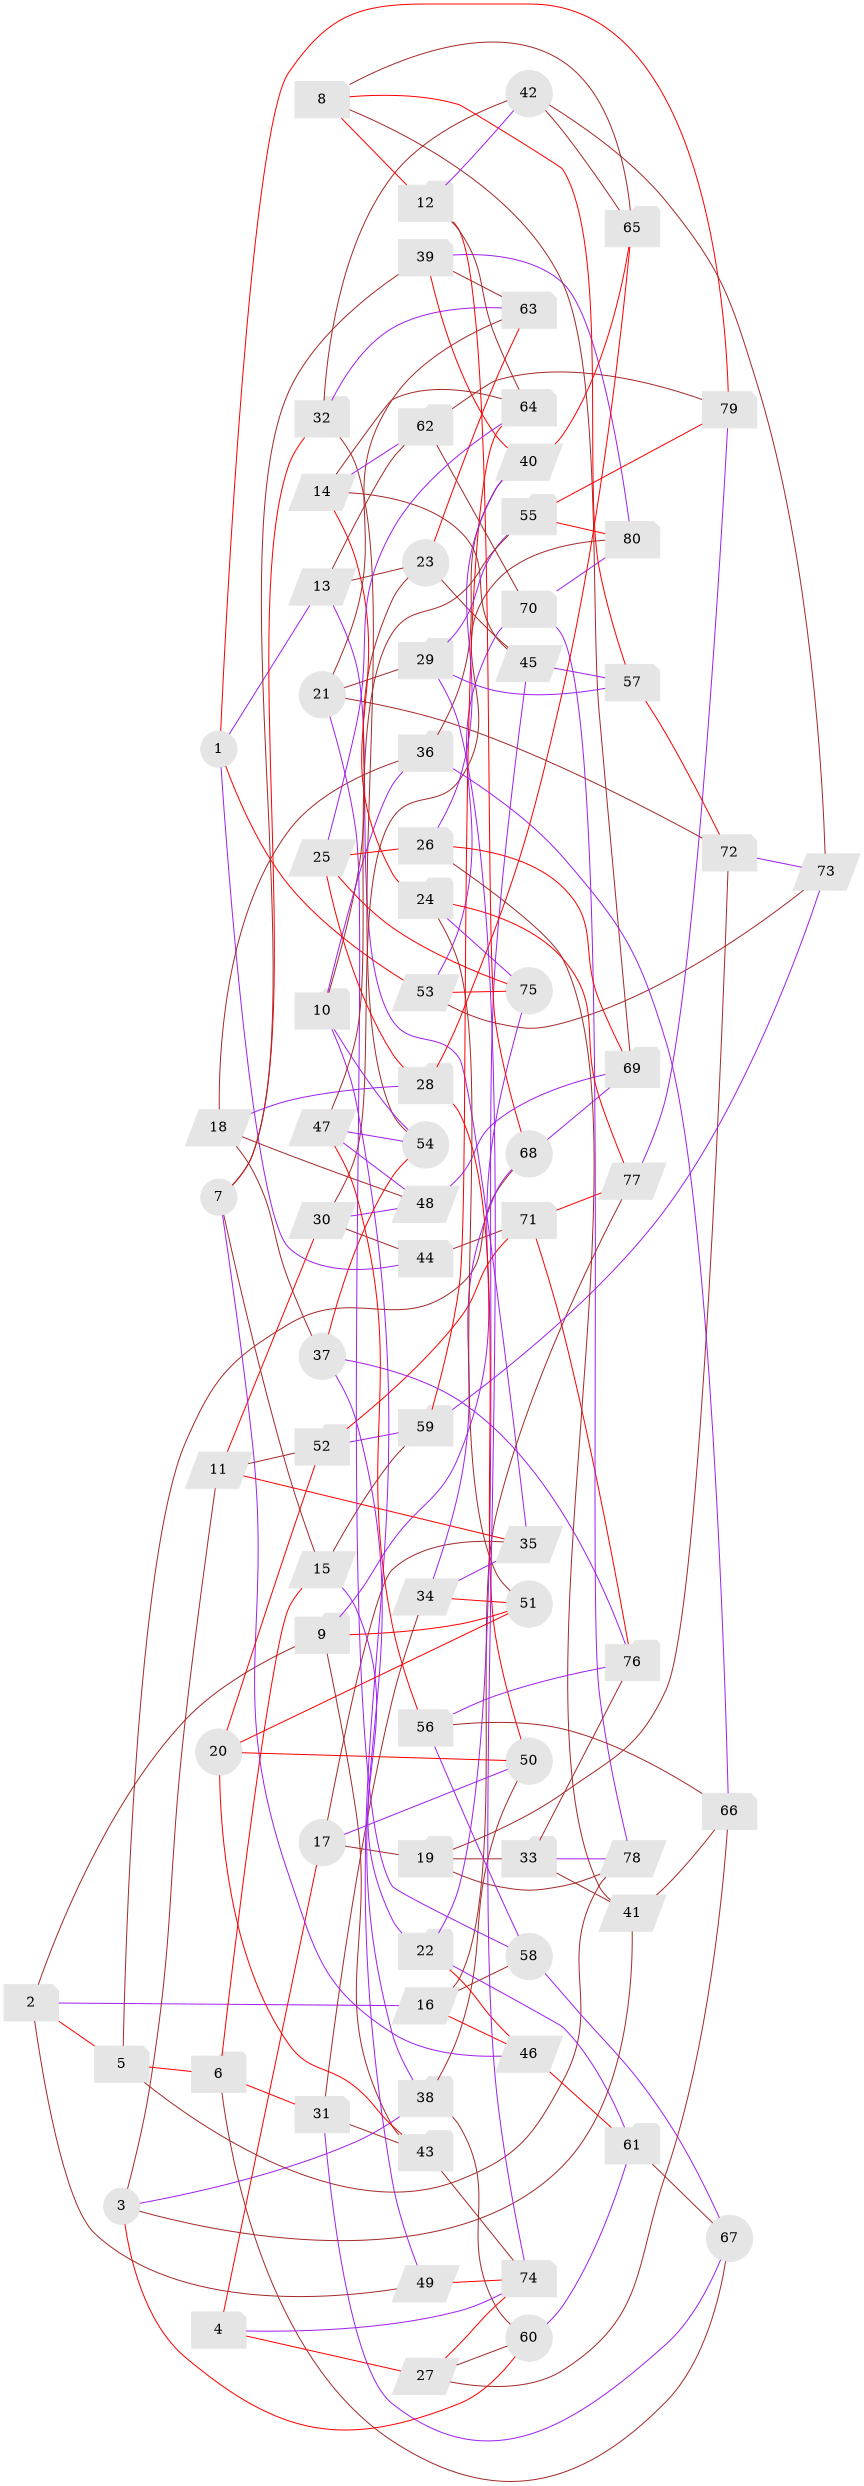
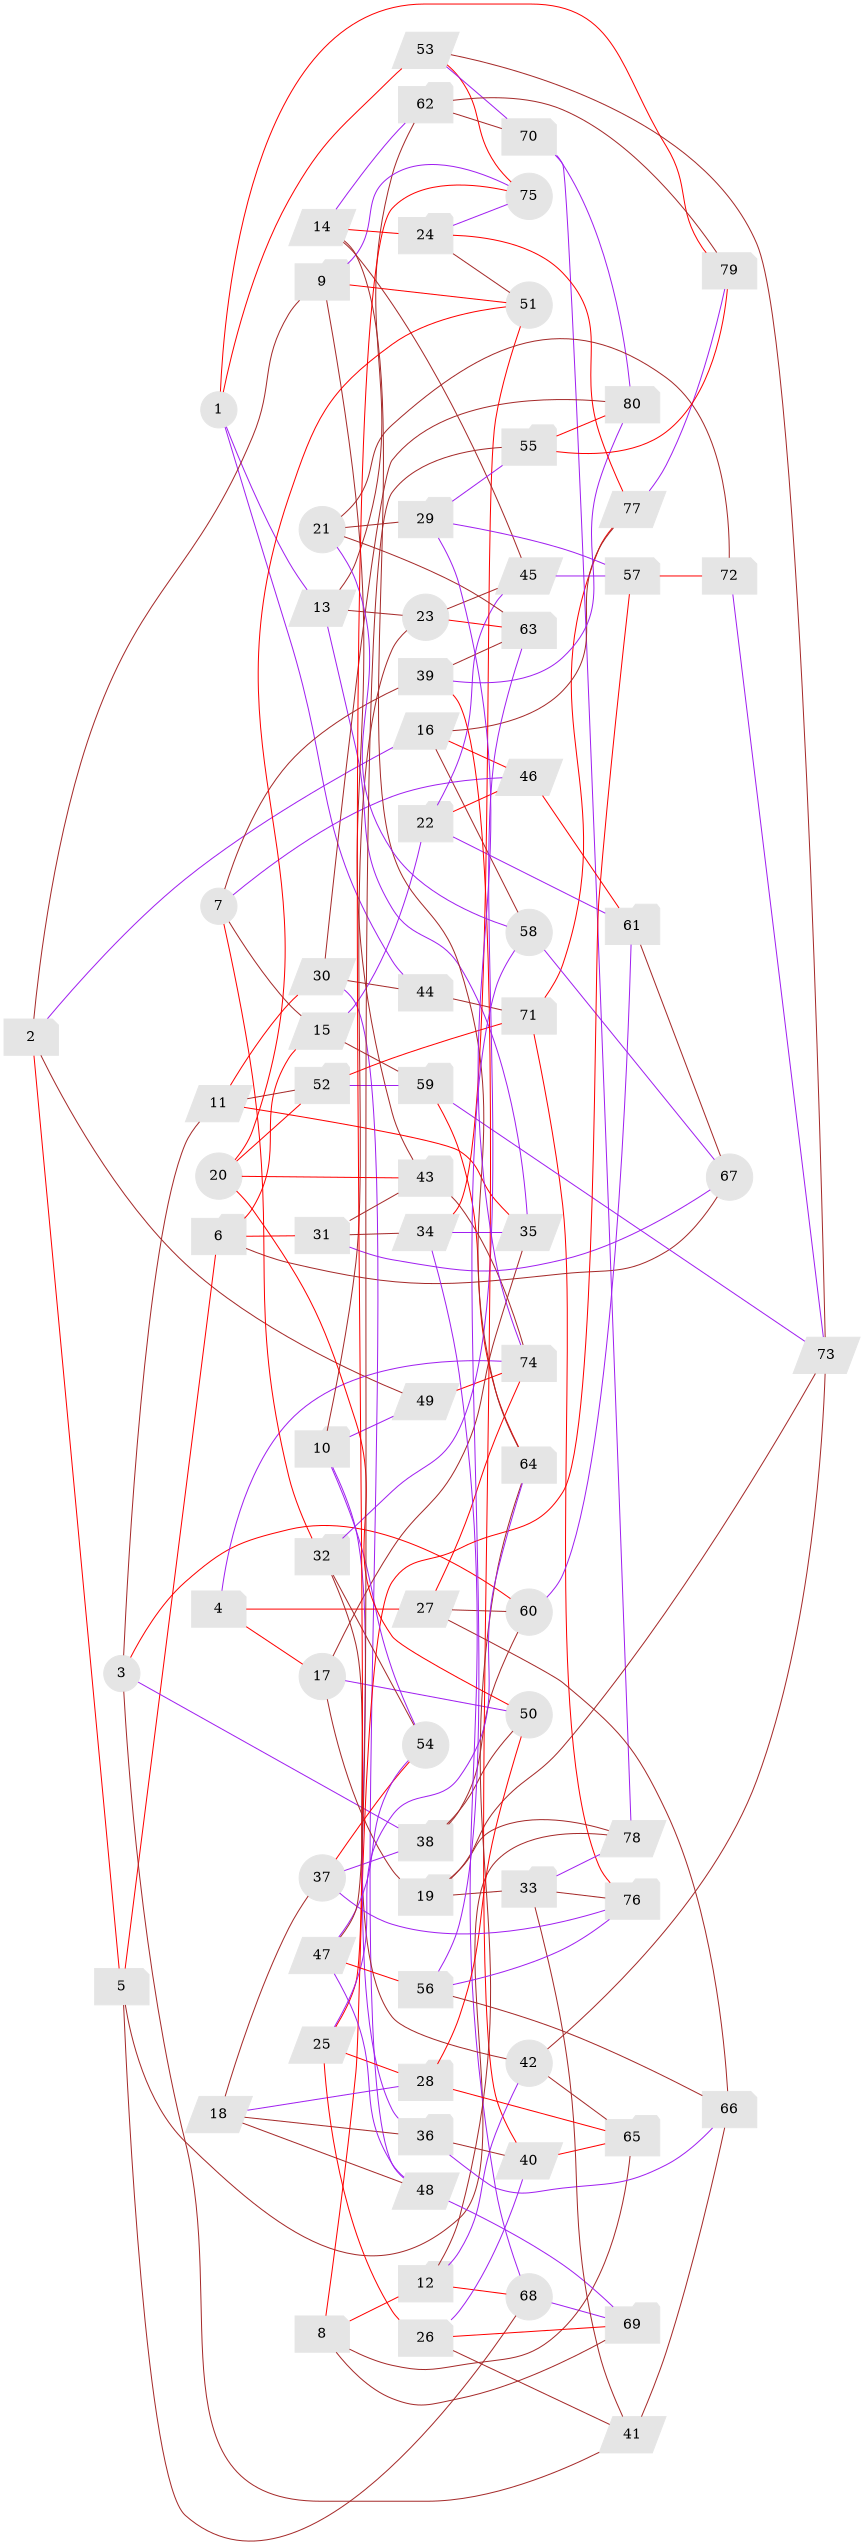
(701, 1418) -> (647, 1638)
